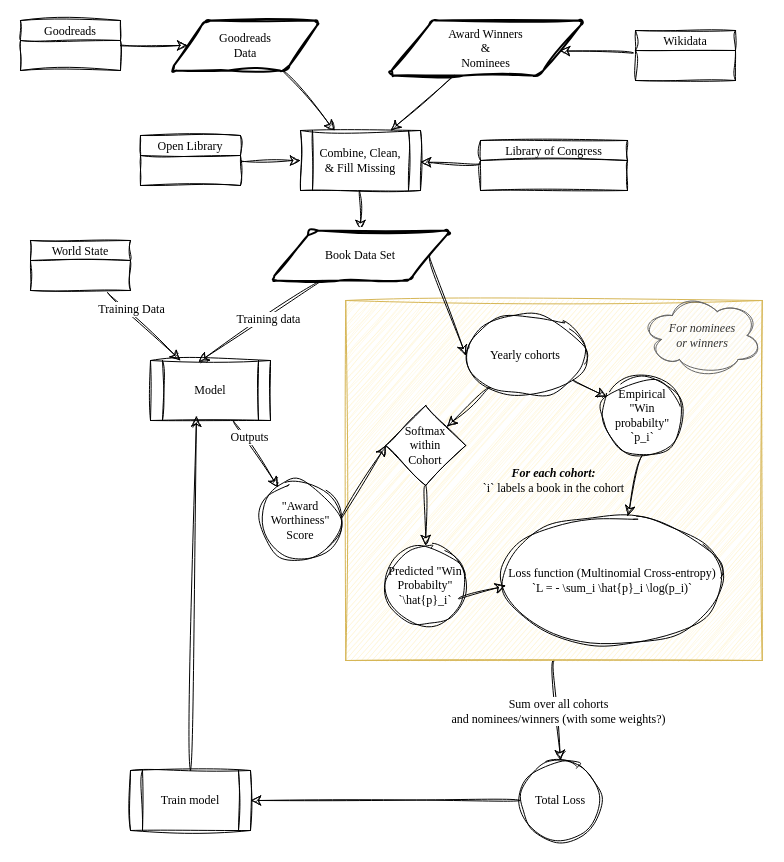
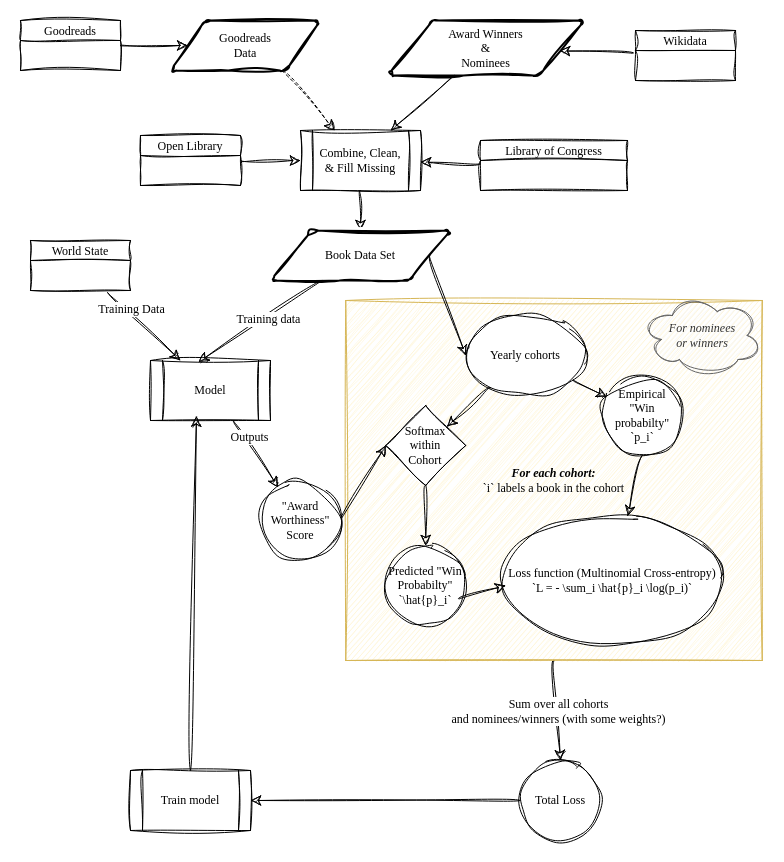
(307, 99) -> (307, 99)
